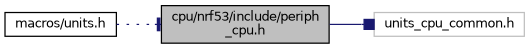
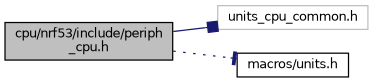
(136, 24) -> (202, 54)
